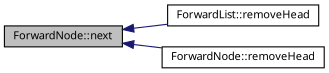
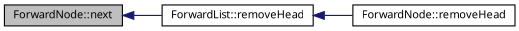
(148, 46) -> (339, 15)
